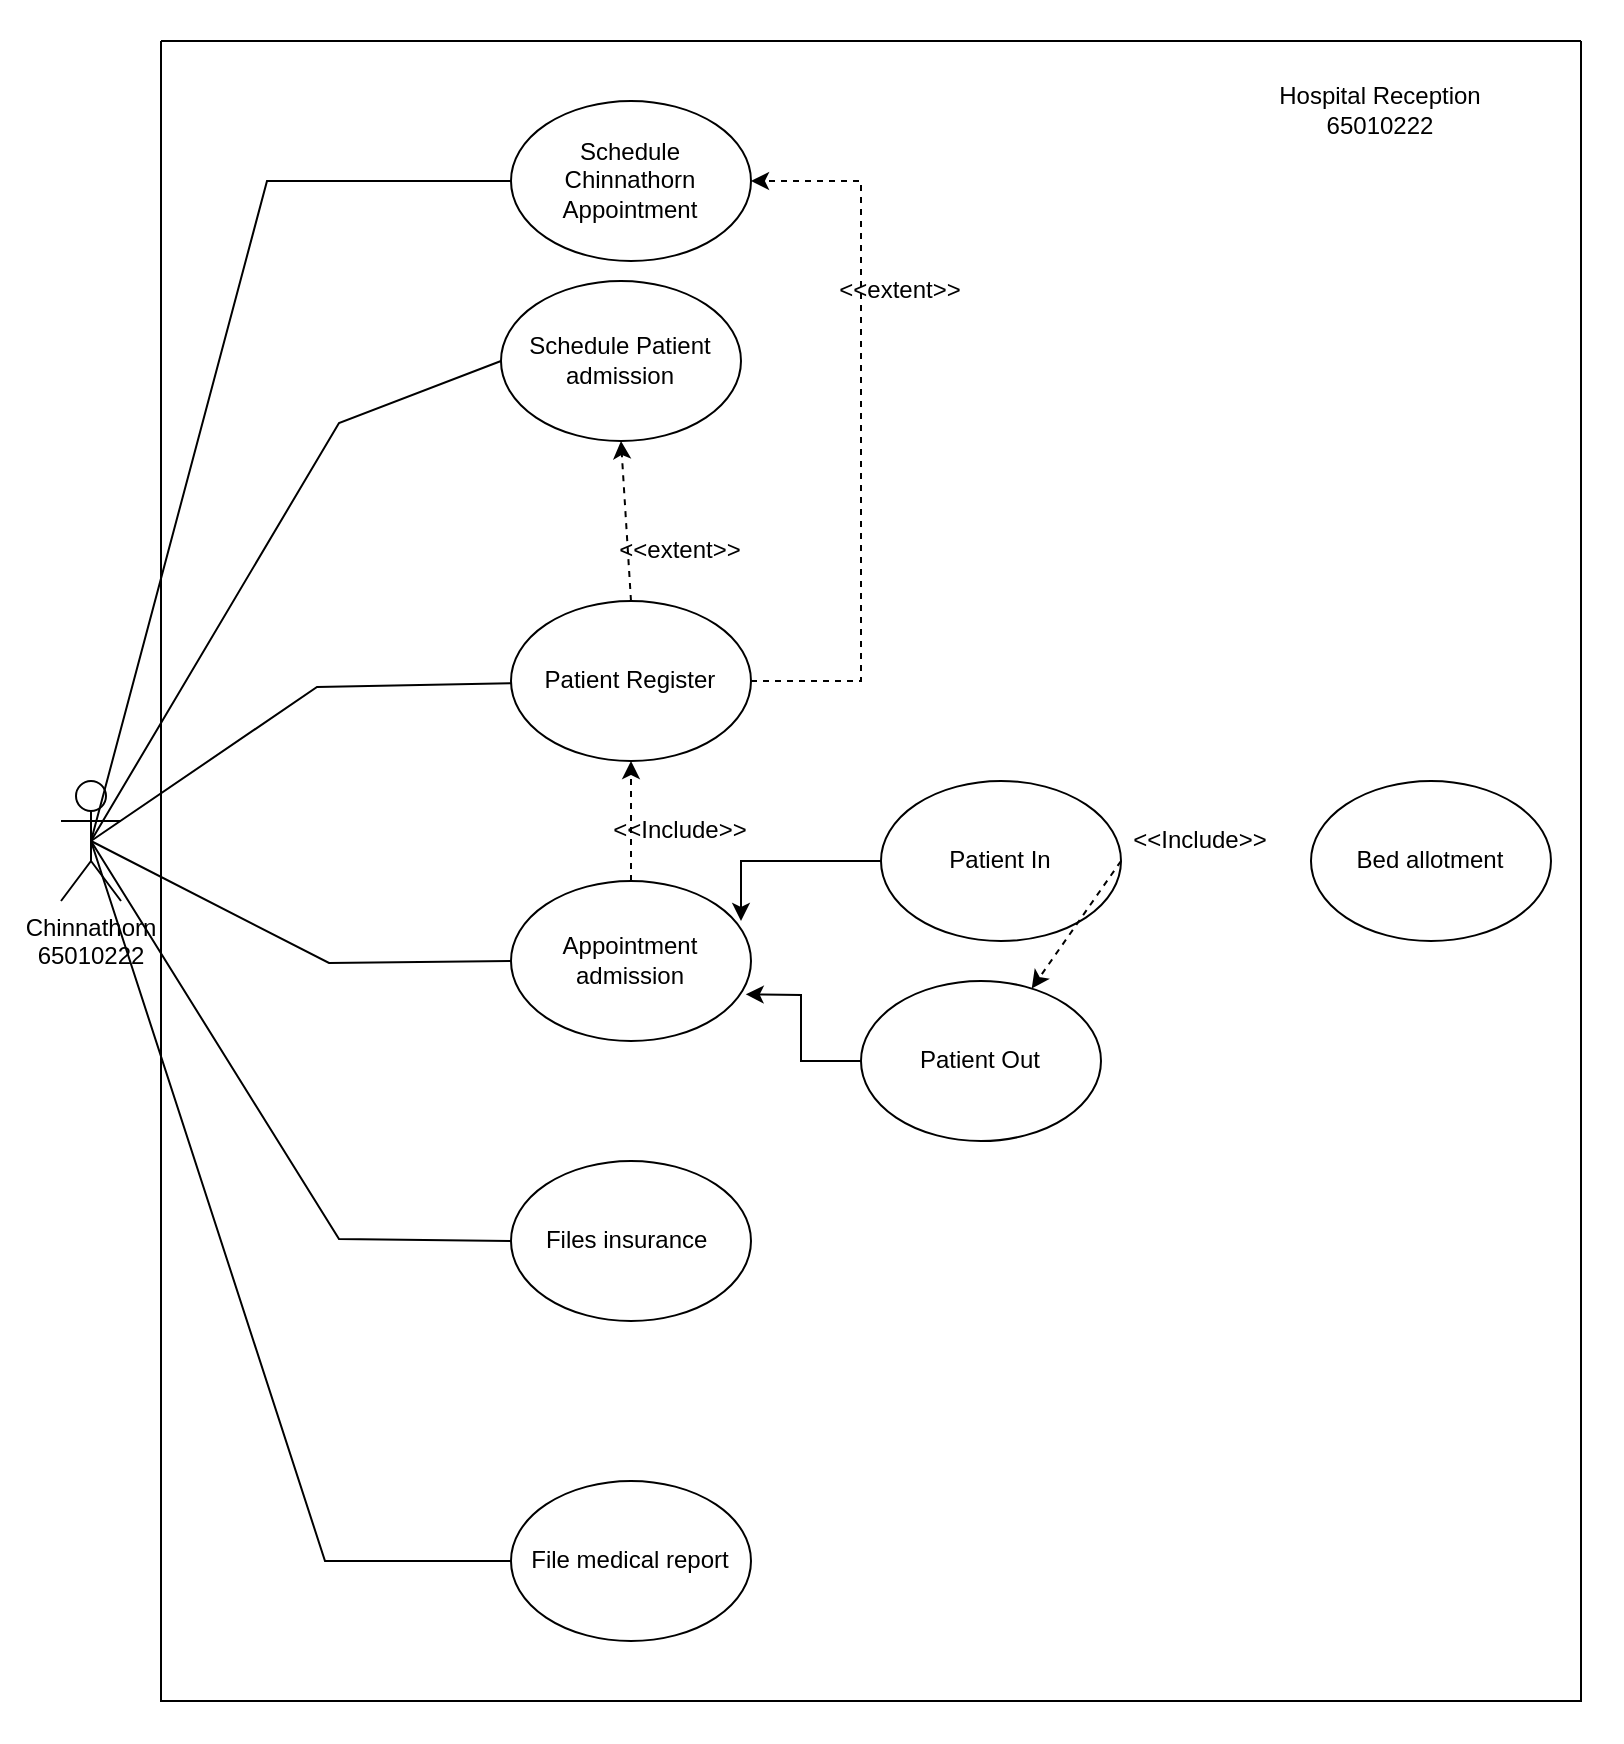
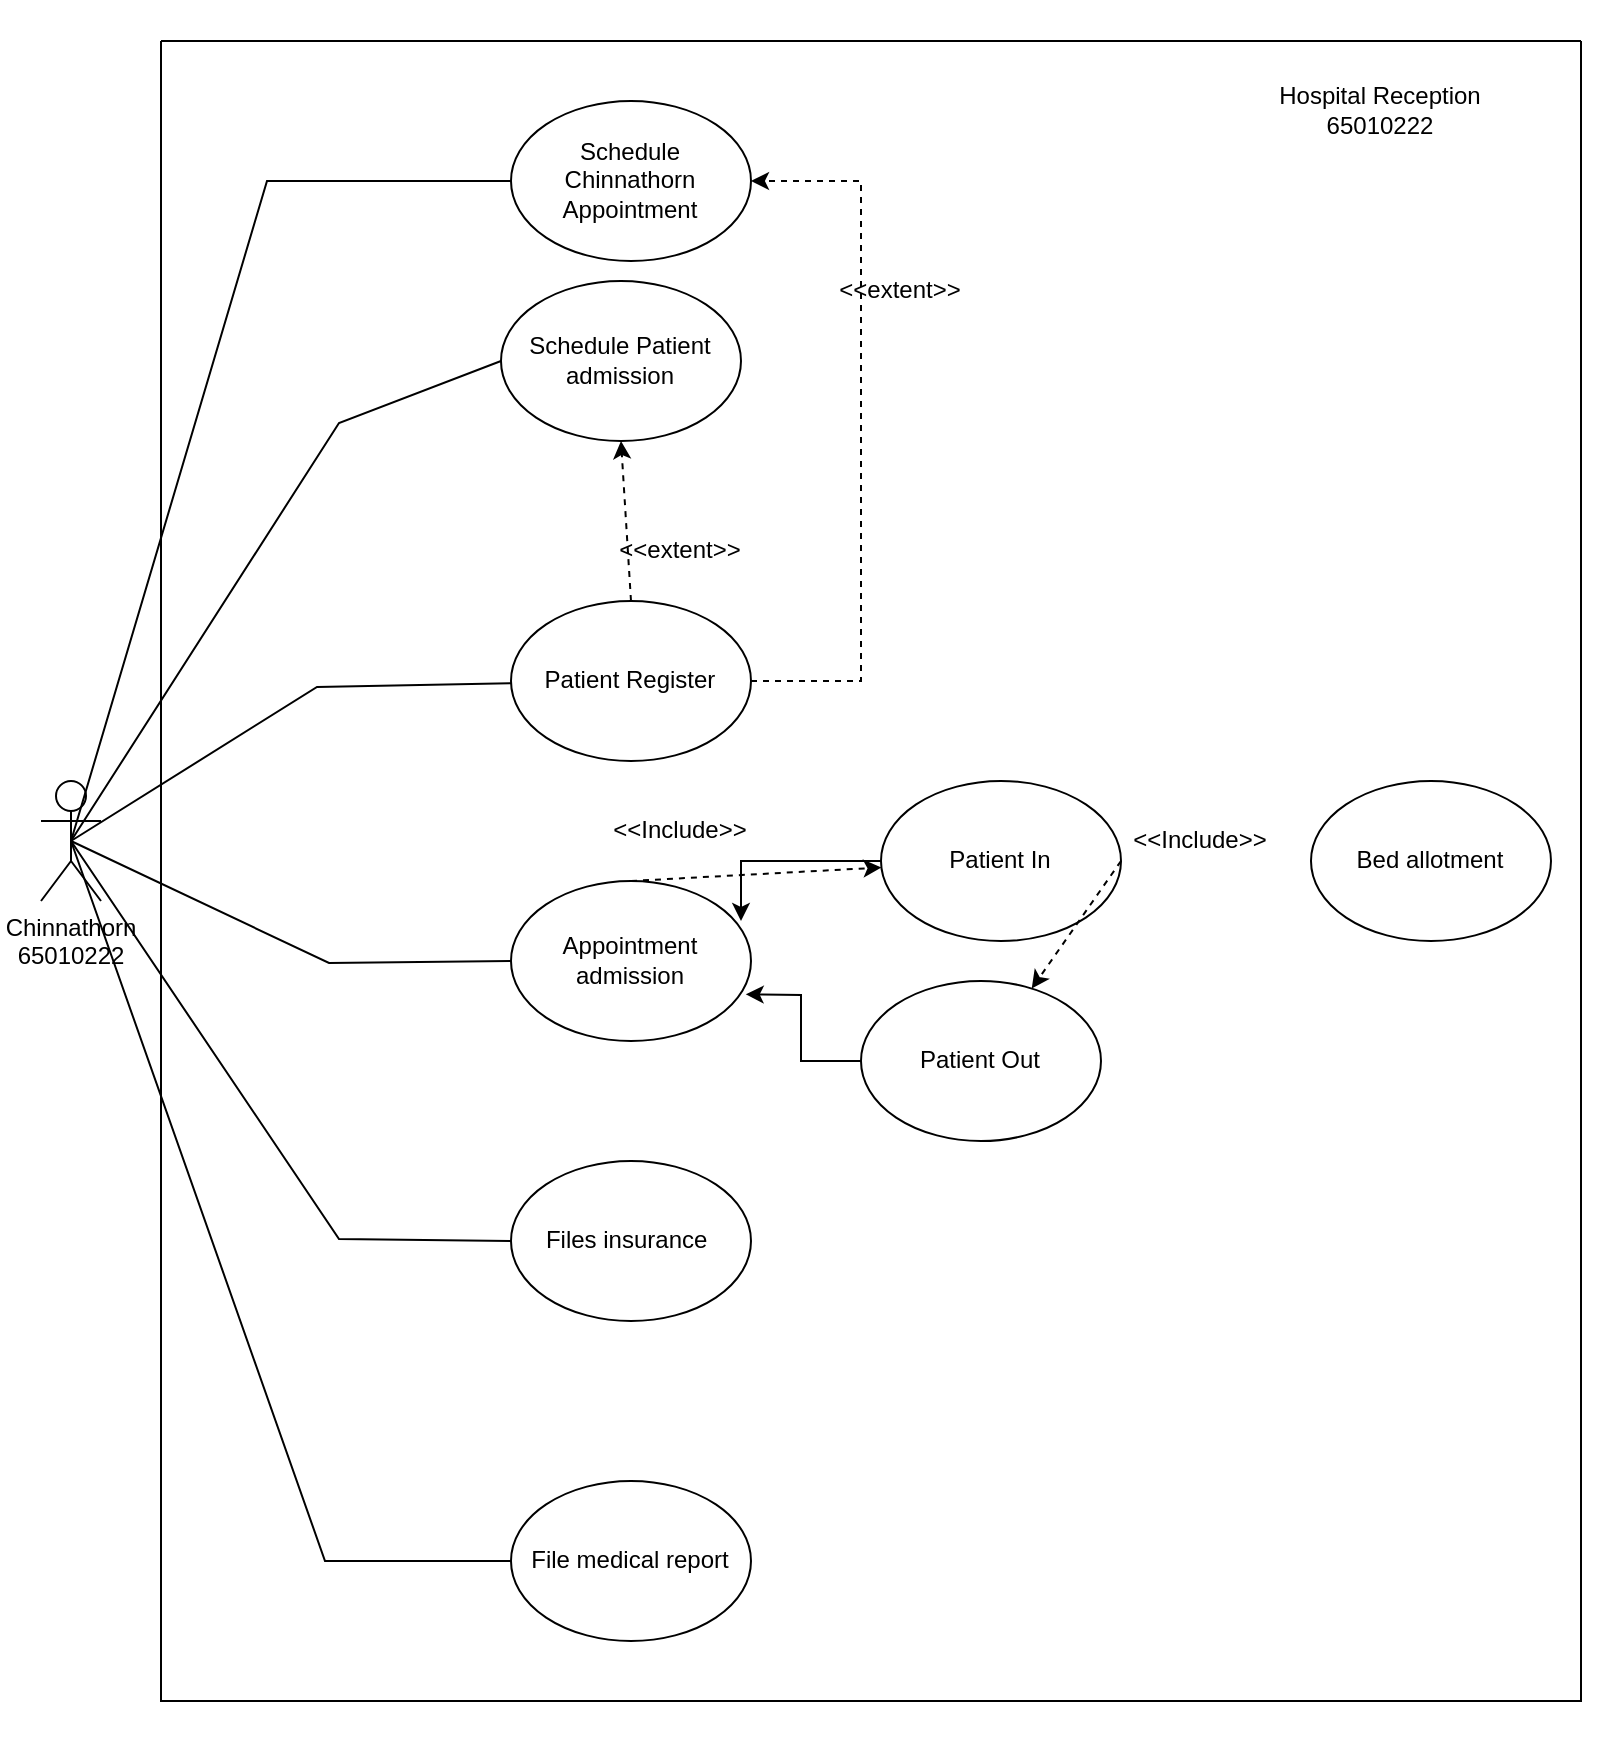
(631, 828) -> (755, 874)
(91, 841) -> (71, 841)
